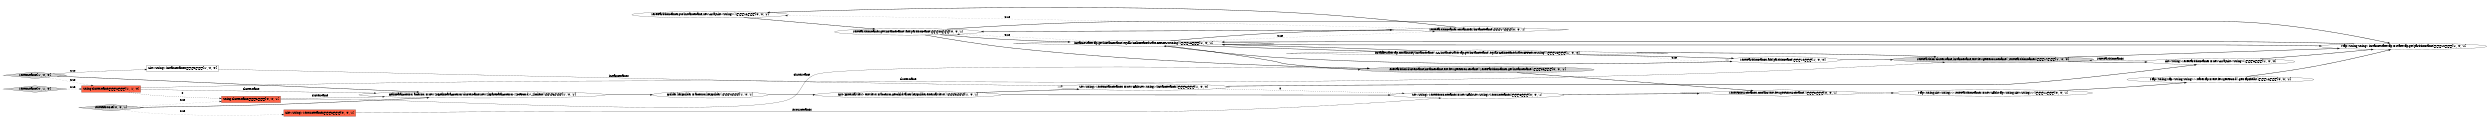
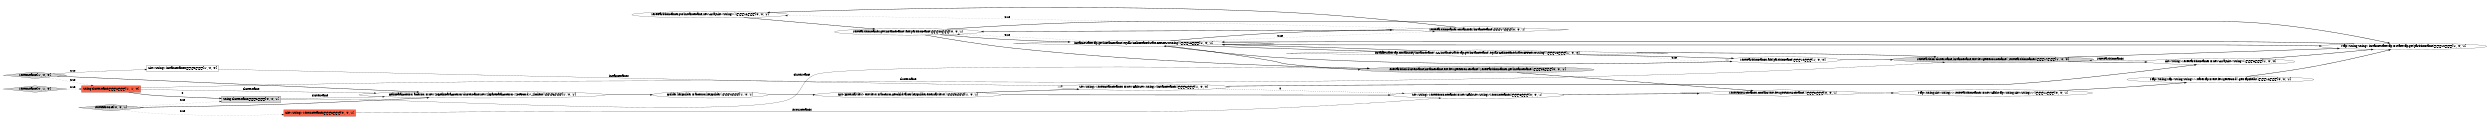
(174, 97) -> (174, 97)
(251, 99) -> (251, 99)
